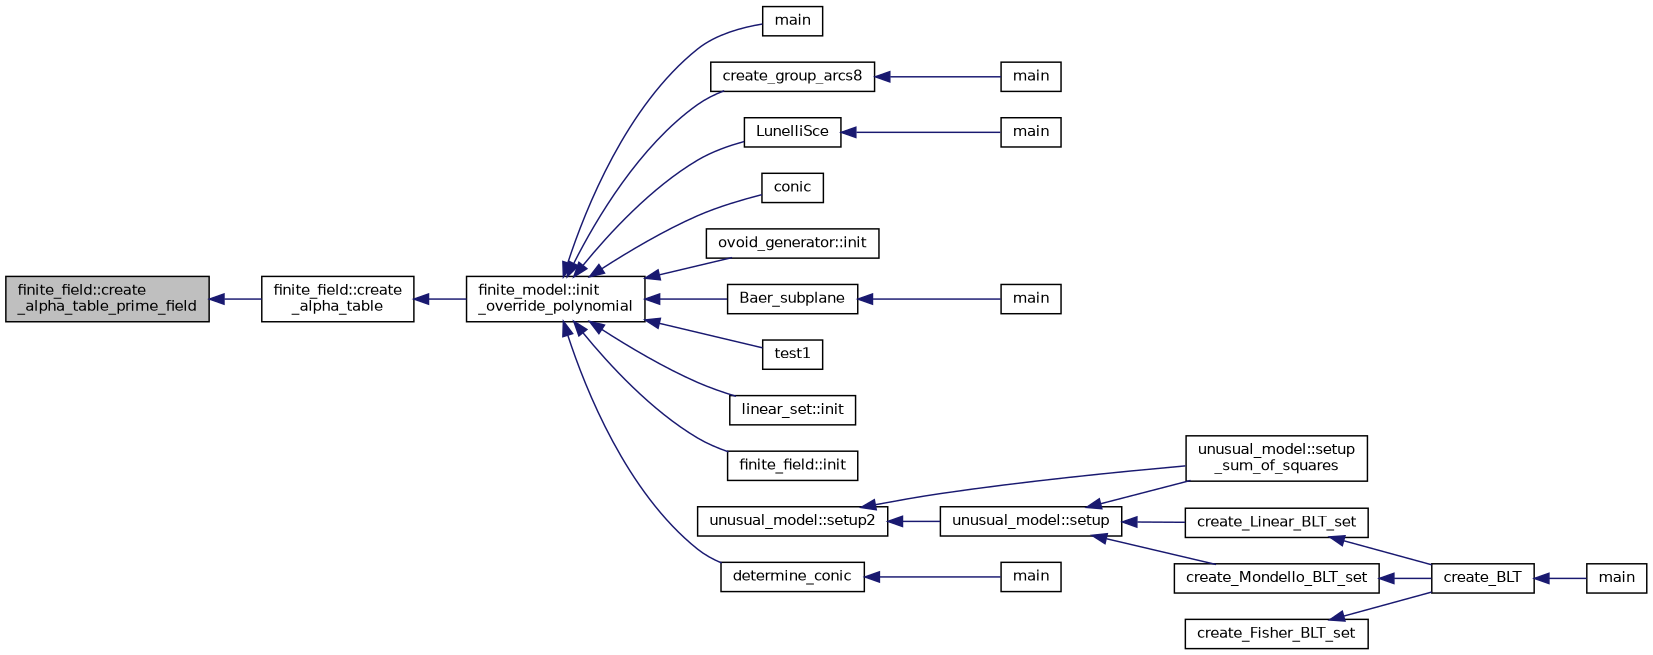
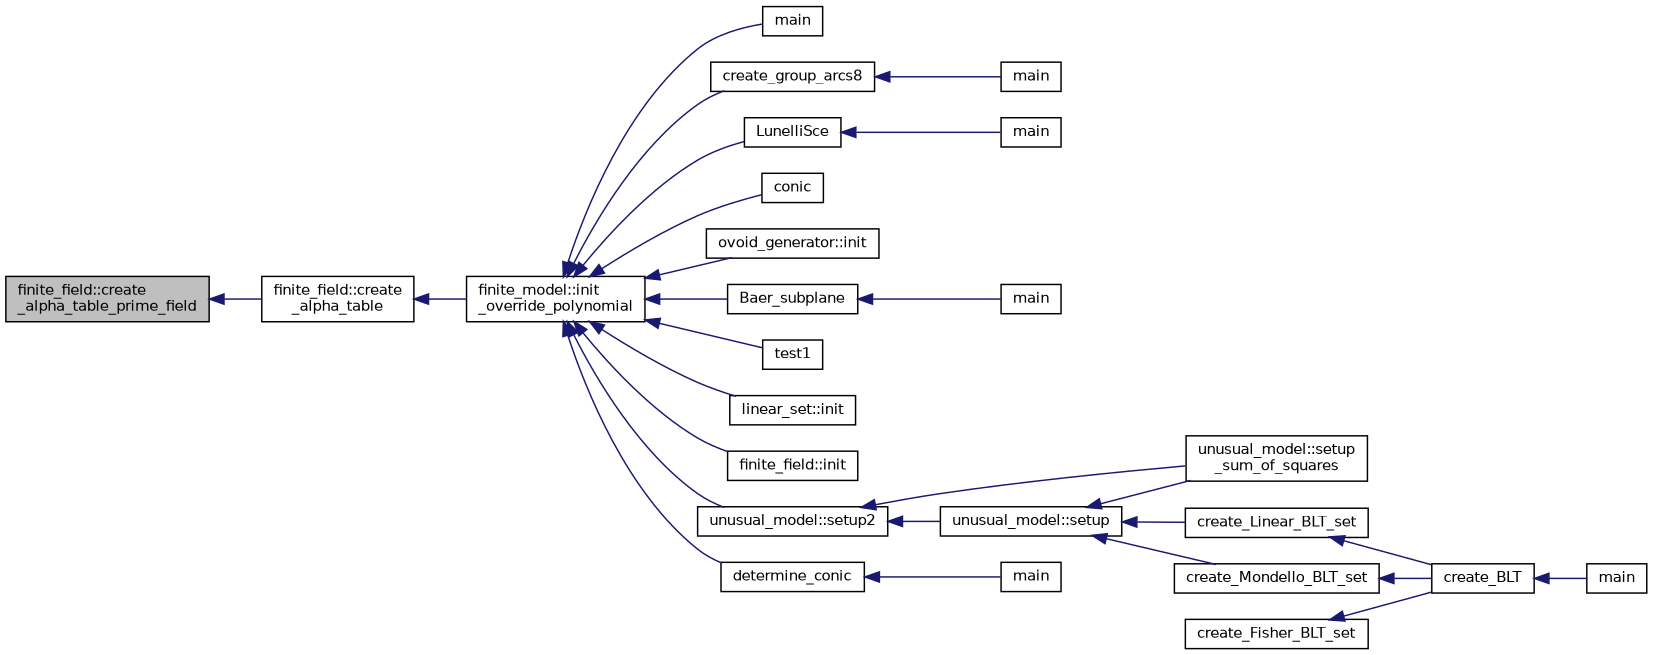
none -> (636, 433)
